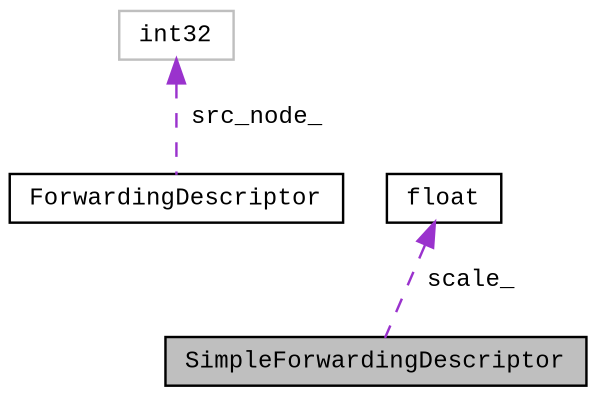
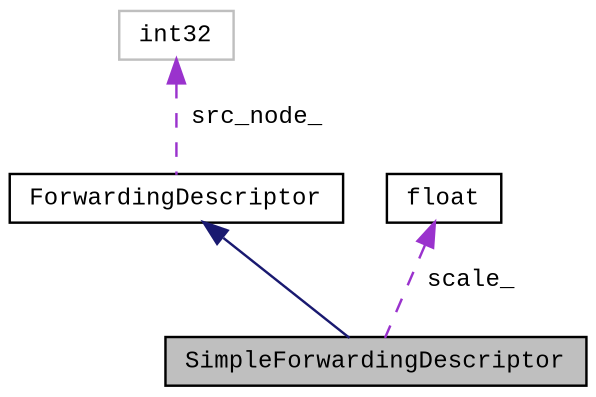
none -> (286, 288)
